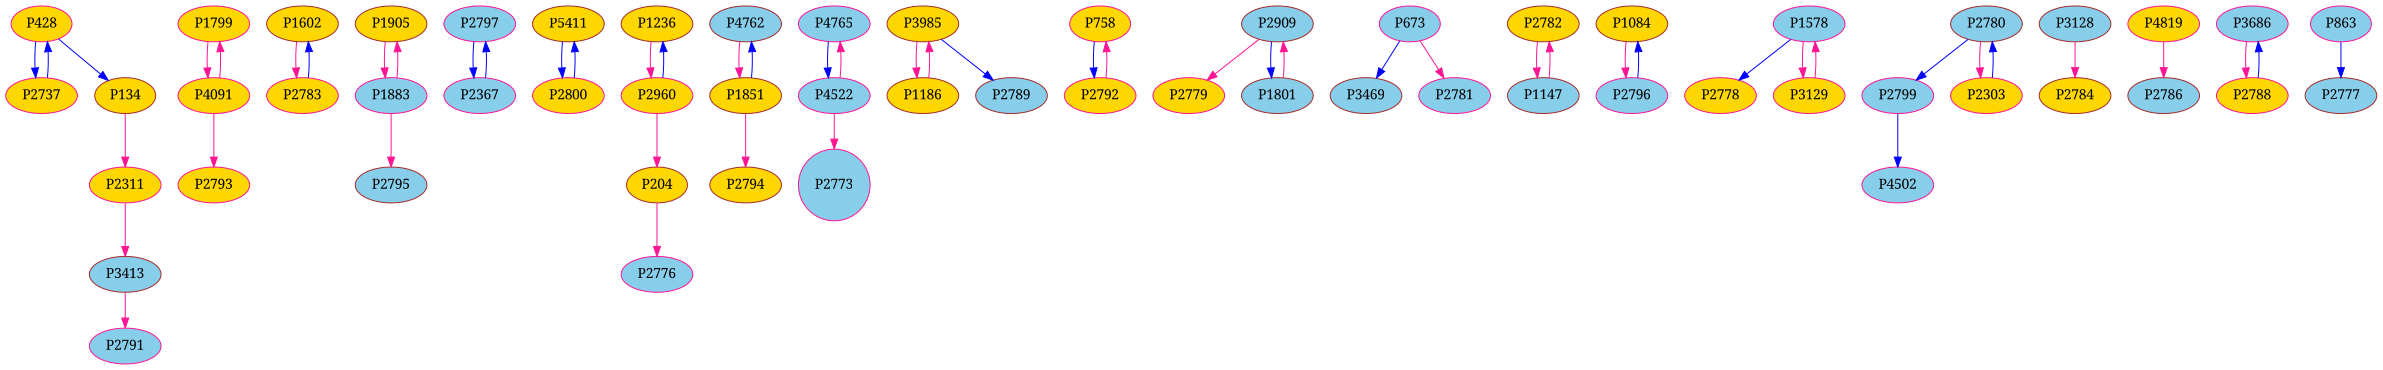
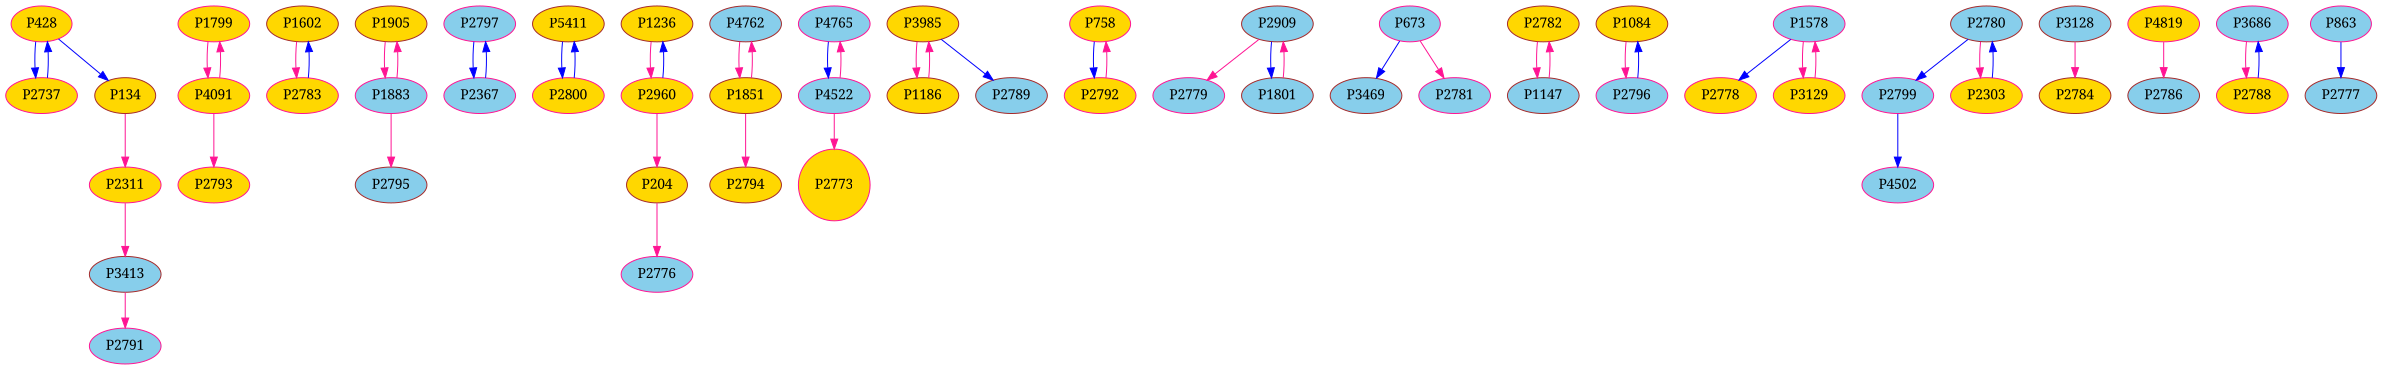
(752, 65) -> (752, 65)
(1189, 96) -> (1189, 96)
(834, 185) -> (834, 185)
